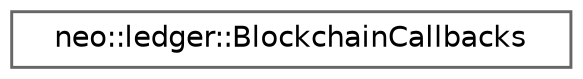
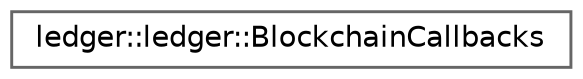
(291, 40) -> (291, 40)
